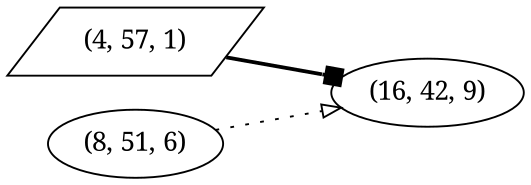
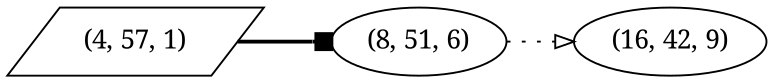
(274, 66) -> (275, 42)
